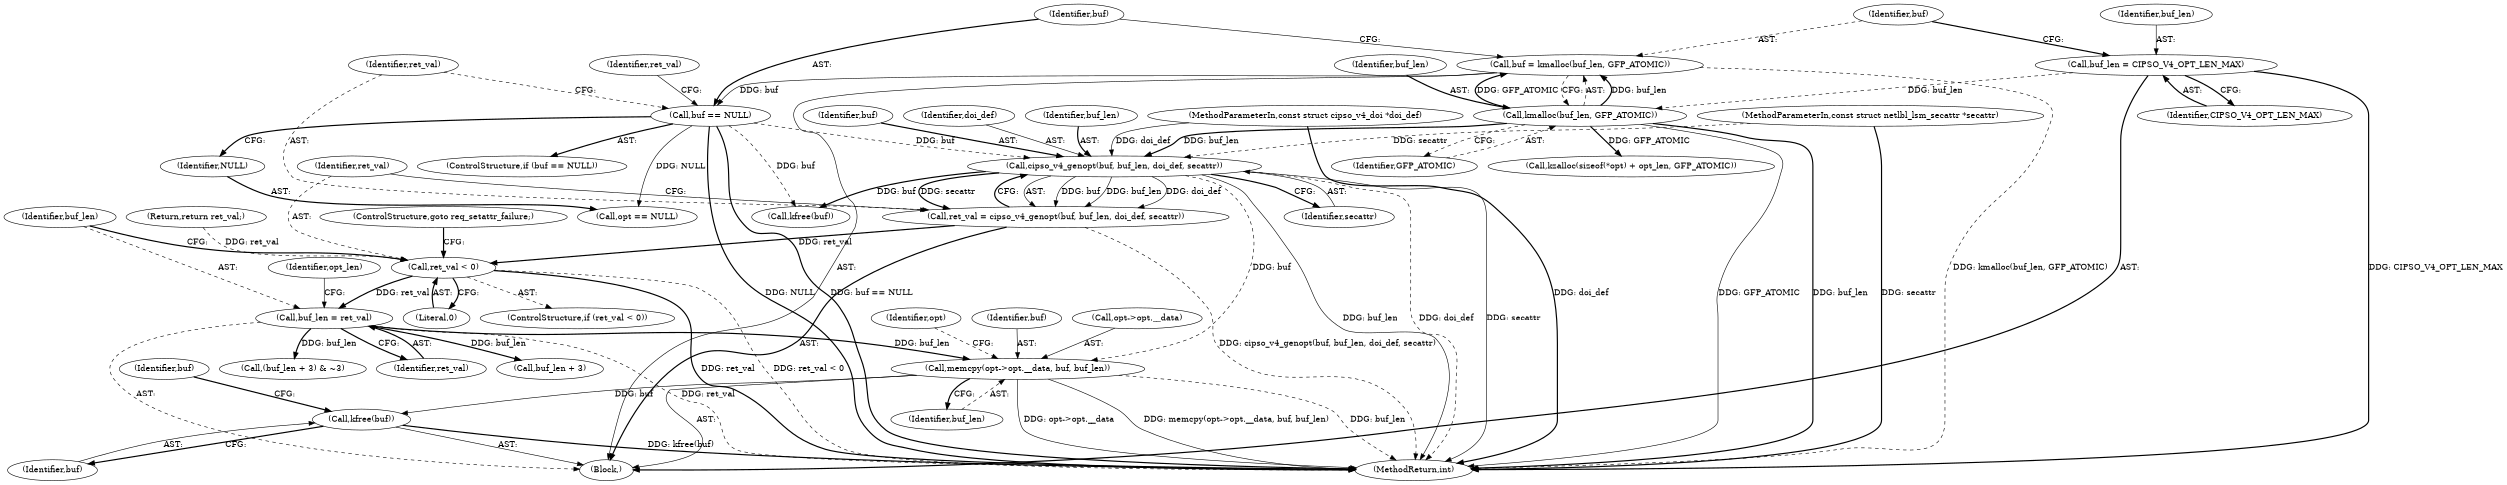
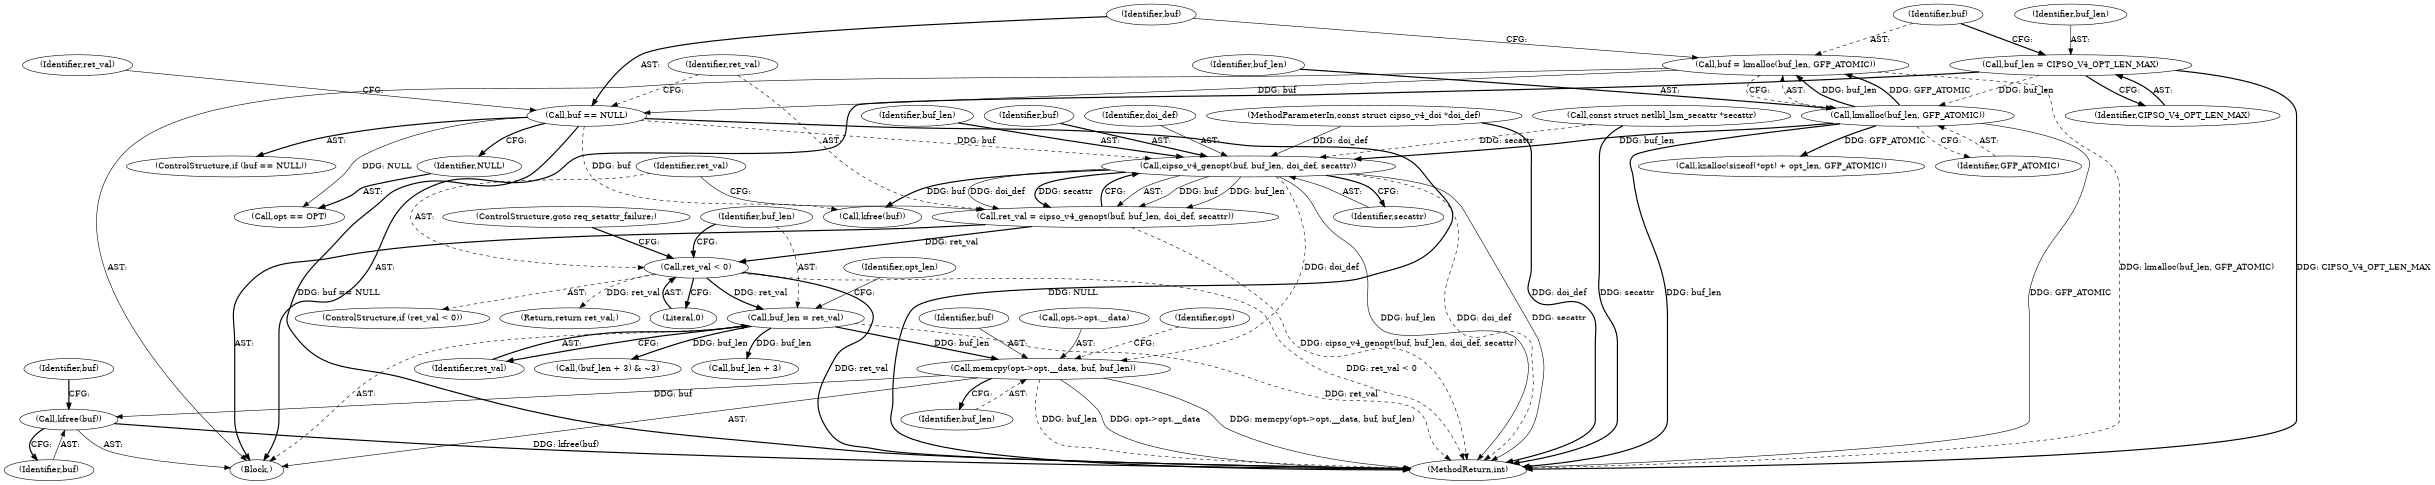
(1870, 116) -> (1662, 116)
(637, 217) -> (289, 217)
(298, 256) -> (615, 285)
(1272, 268) -> (1332, 268)
